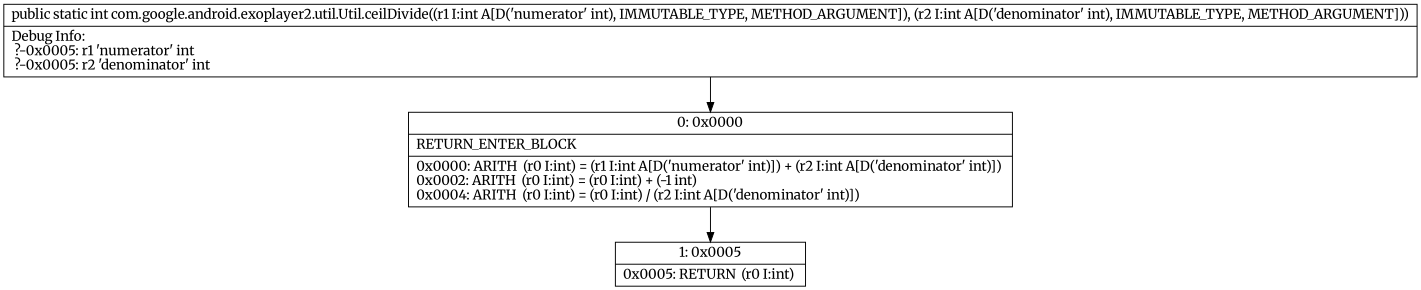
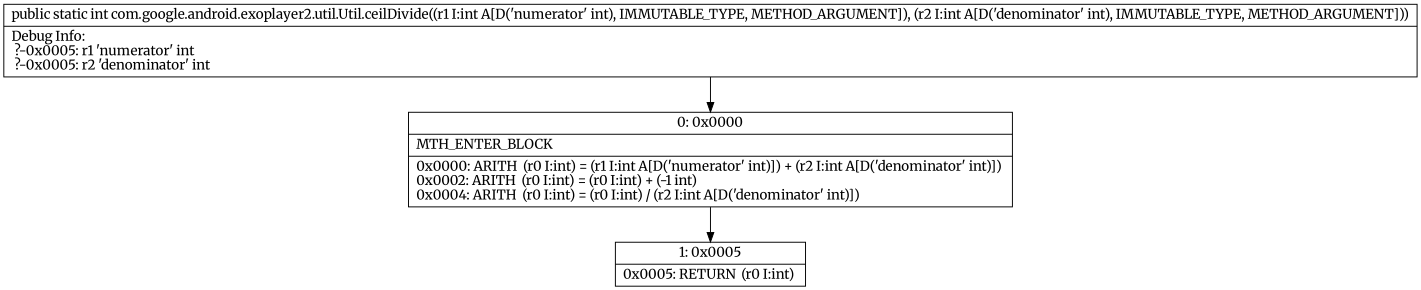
(496, 145) -> (484, 145)
